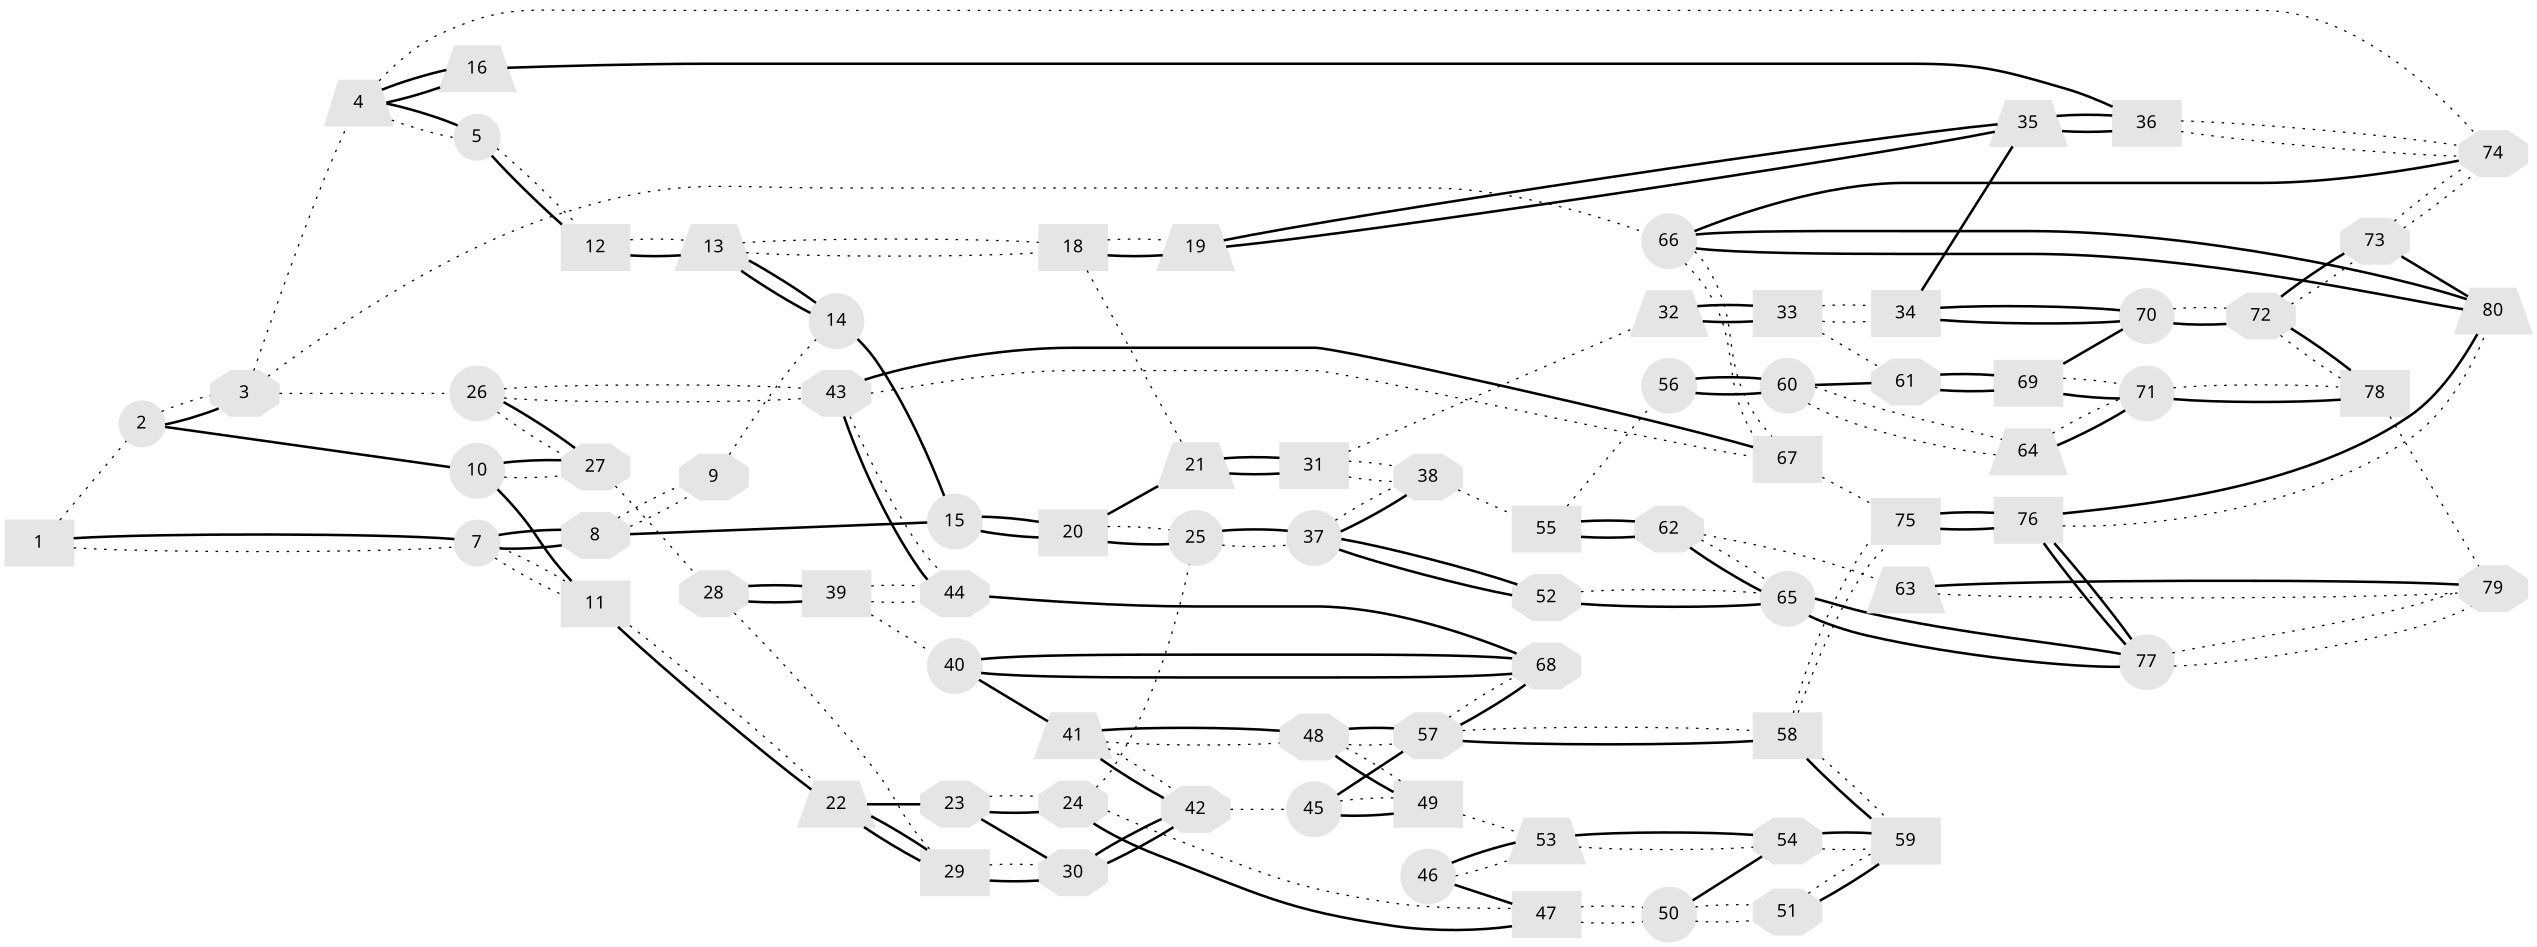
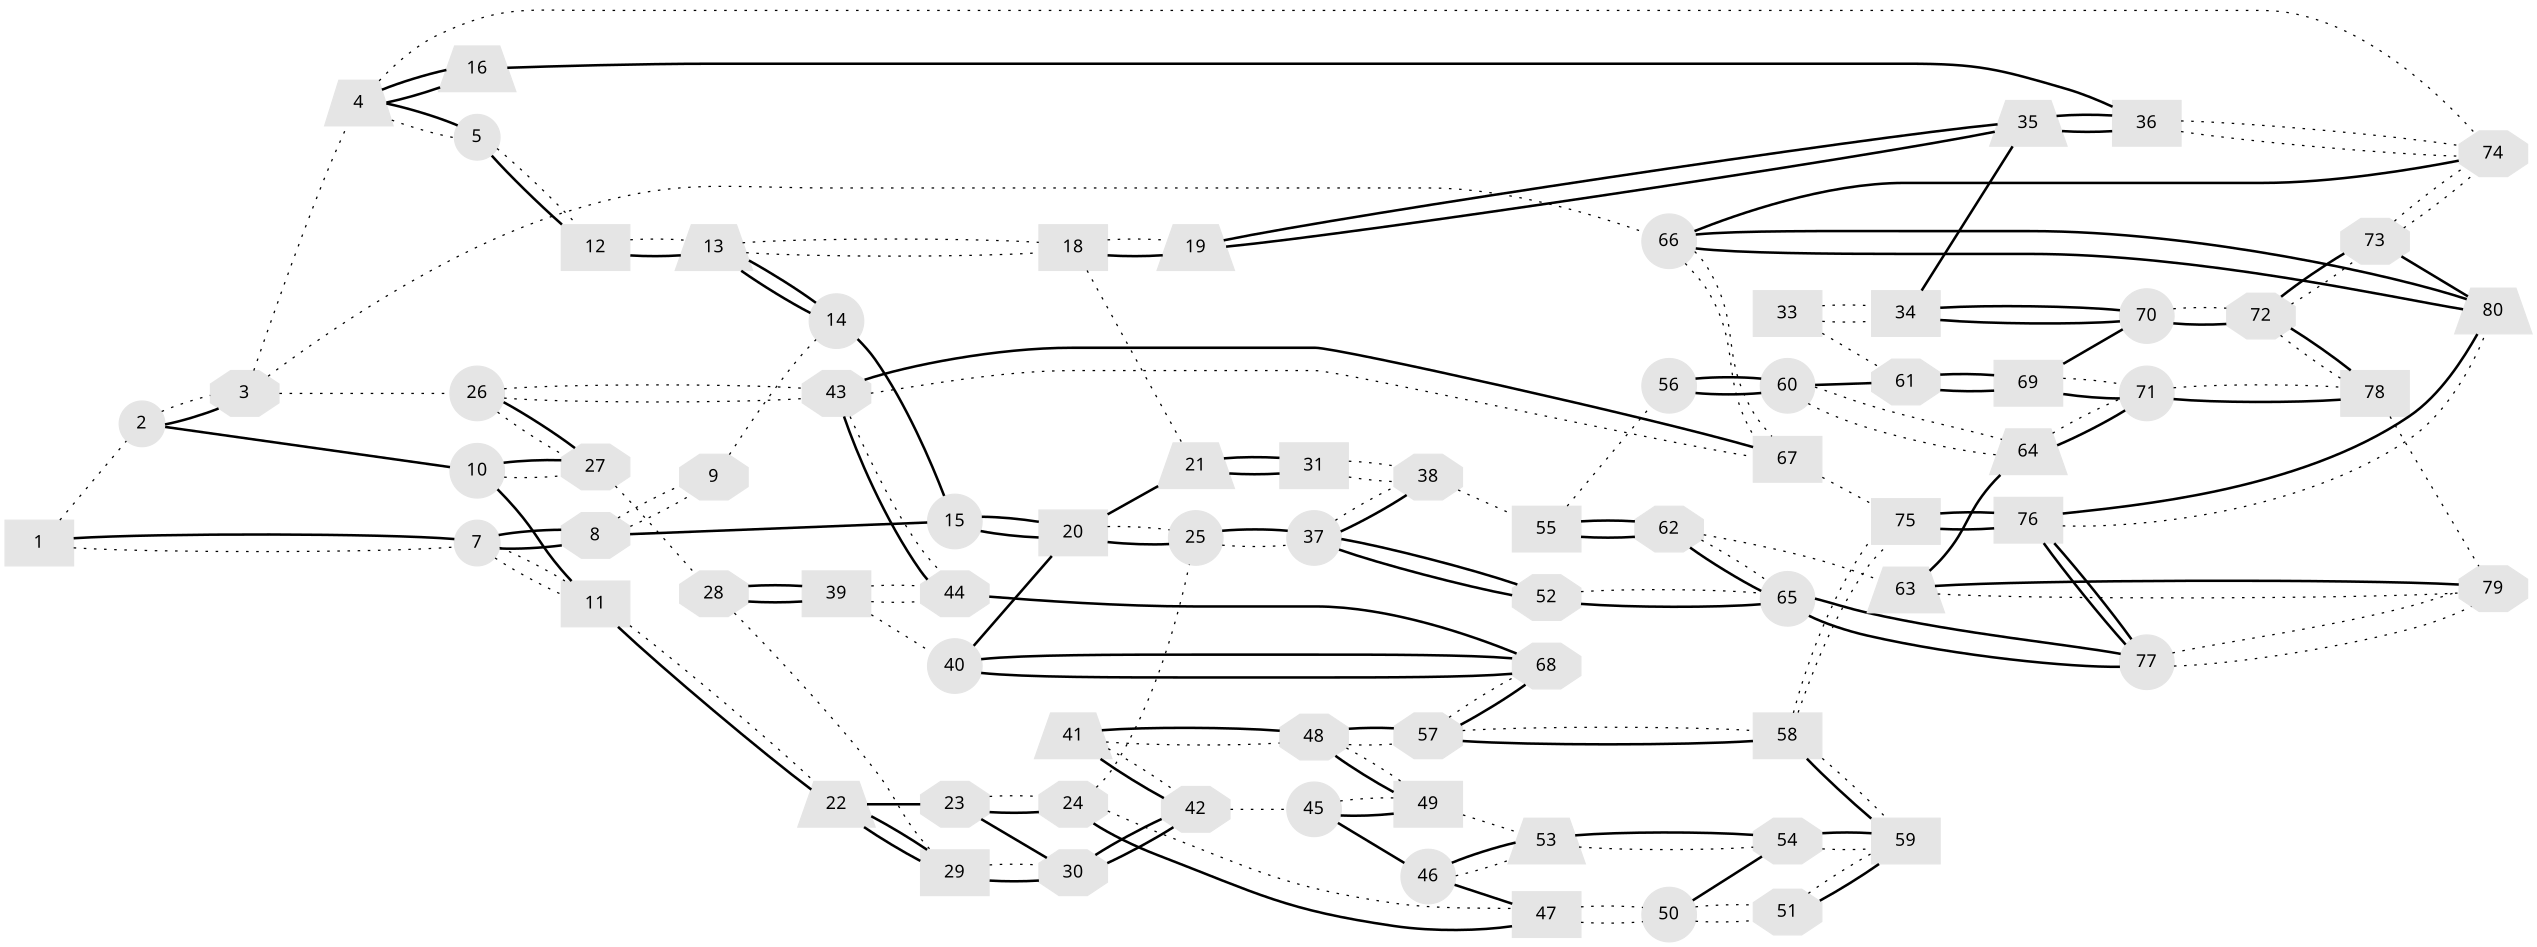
(1669, 314) -> none
none -> (1967, 521)
(1013, 701) -> (1007, 608)
(1359, 781) -> (1371, 843)
